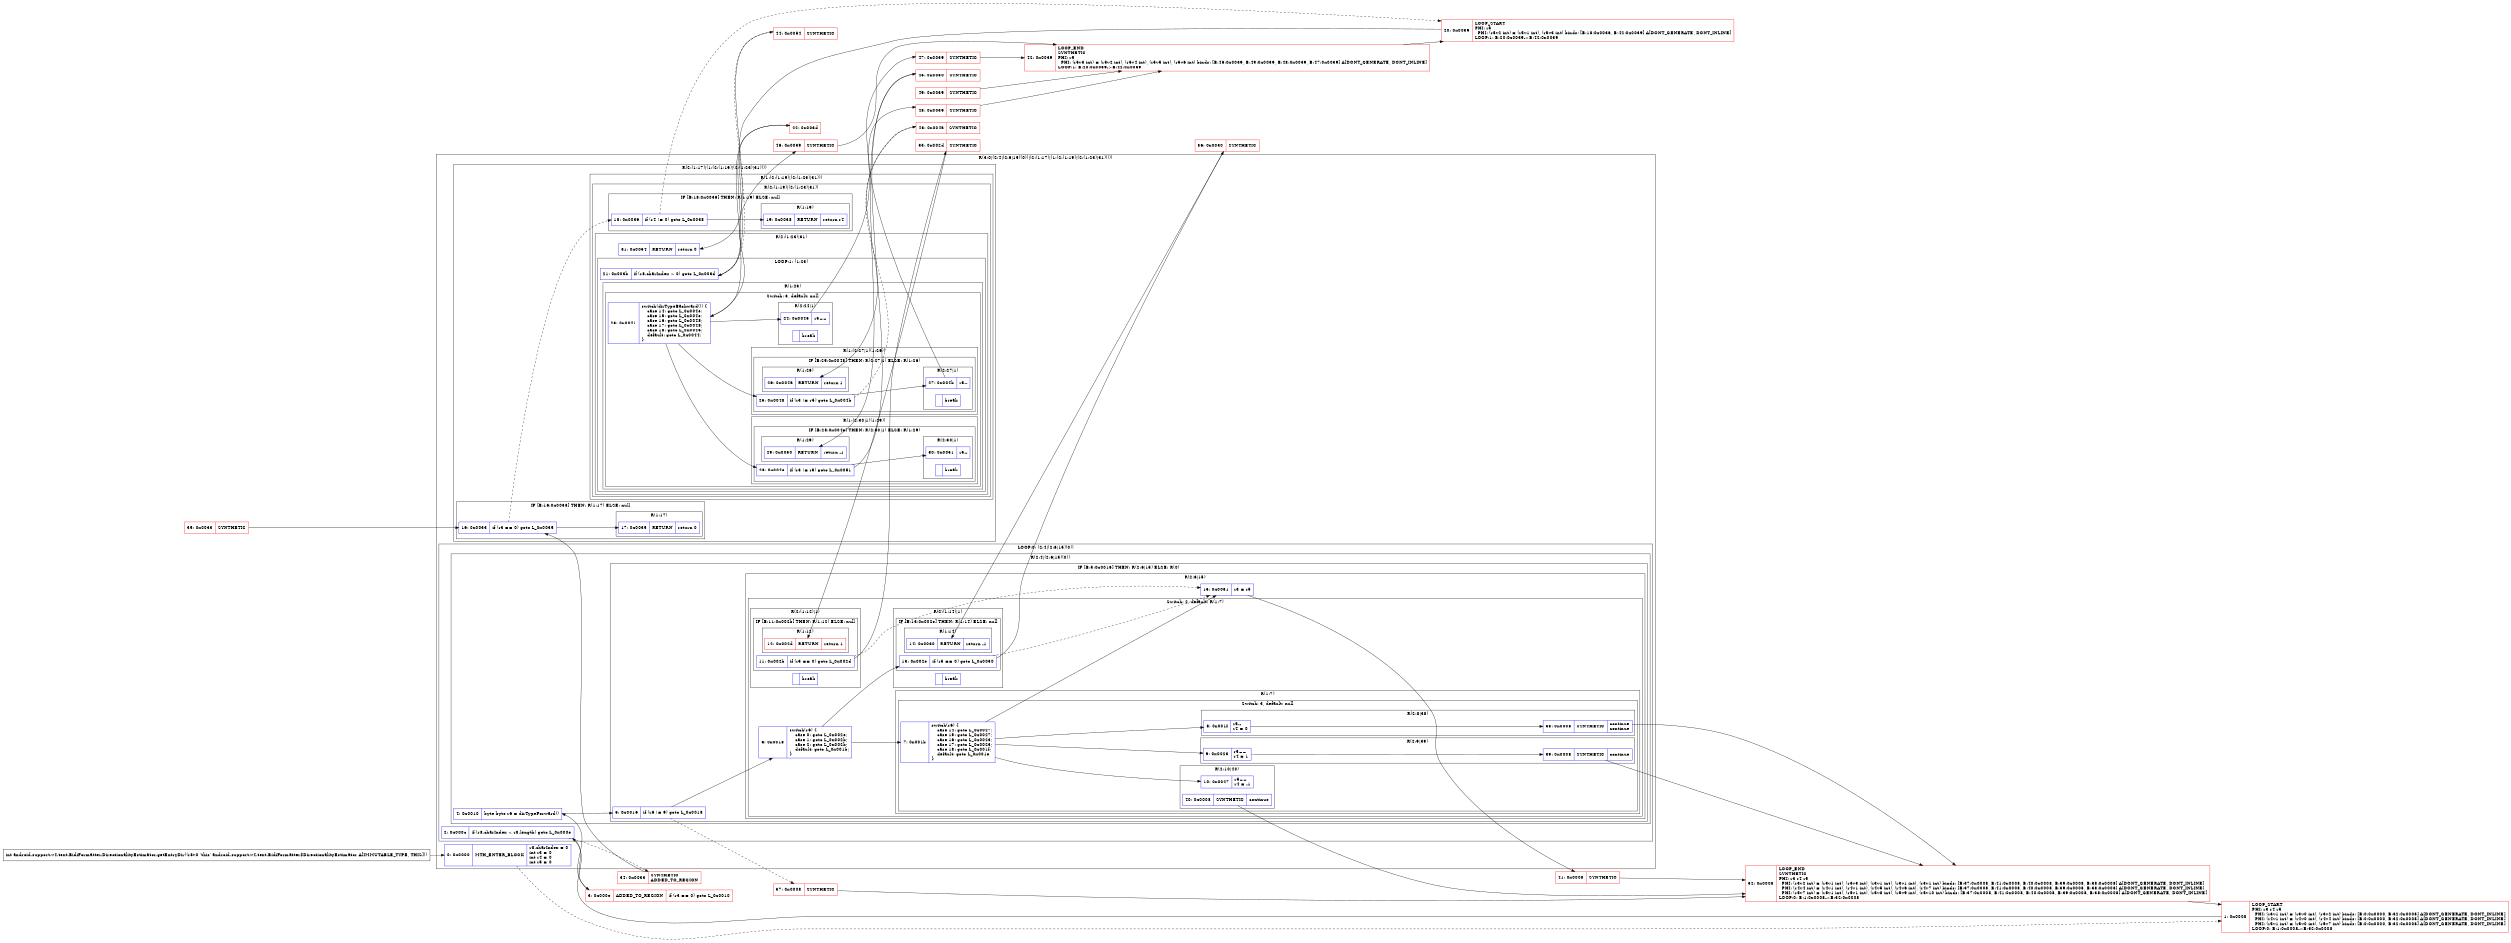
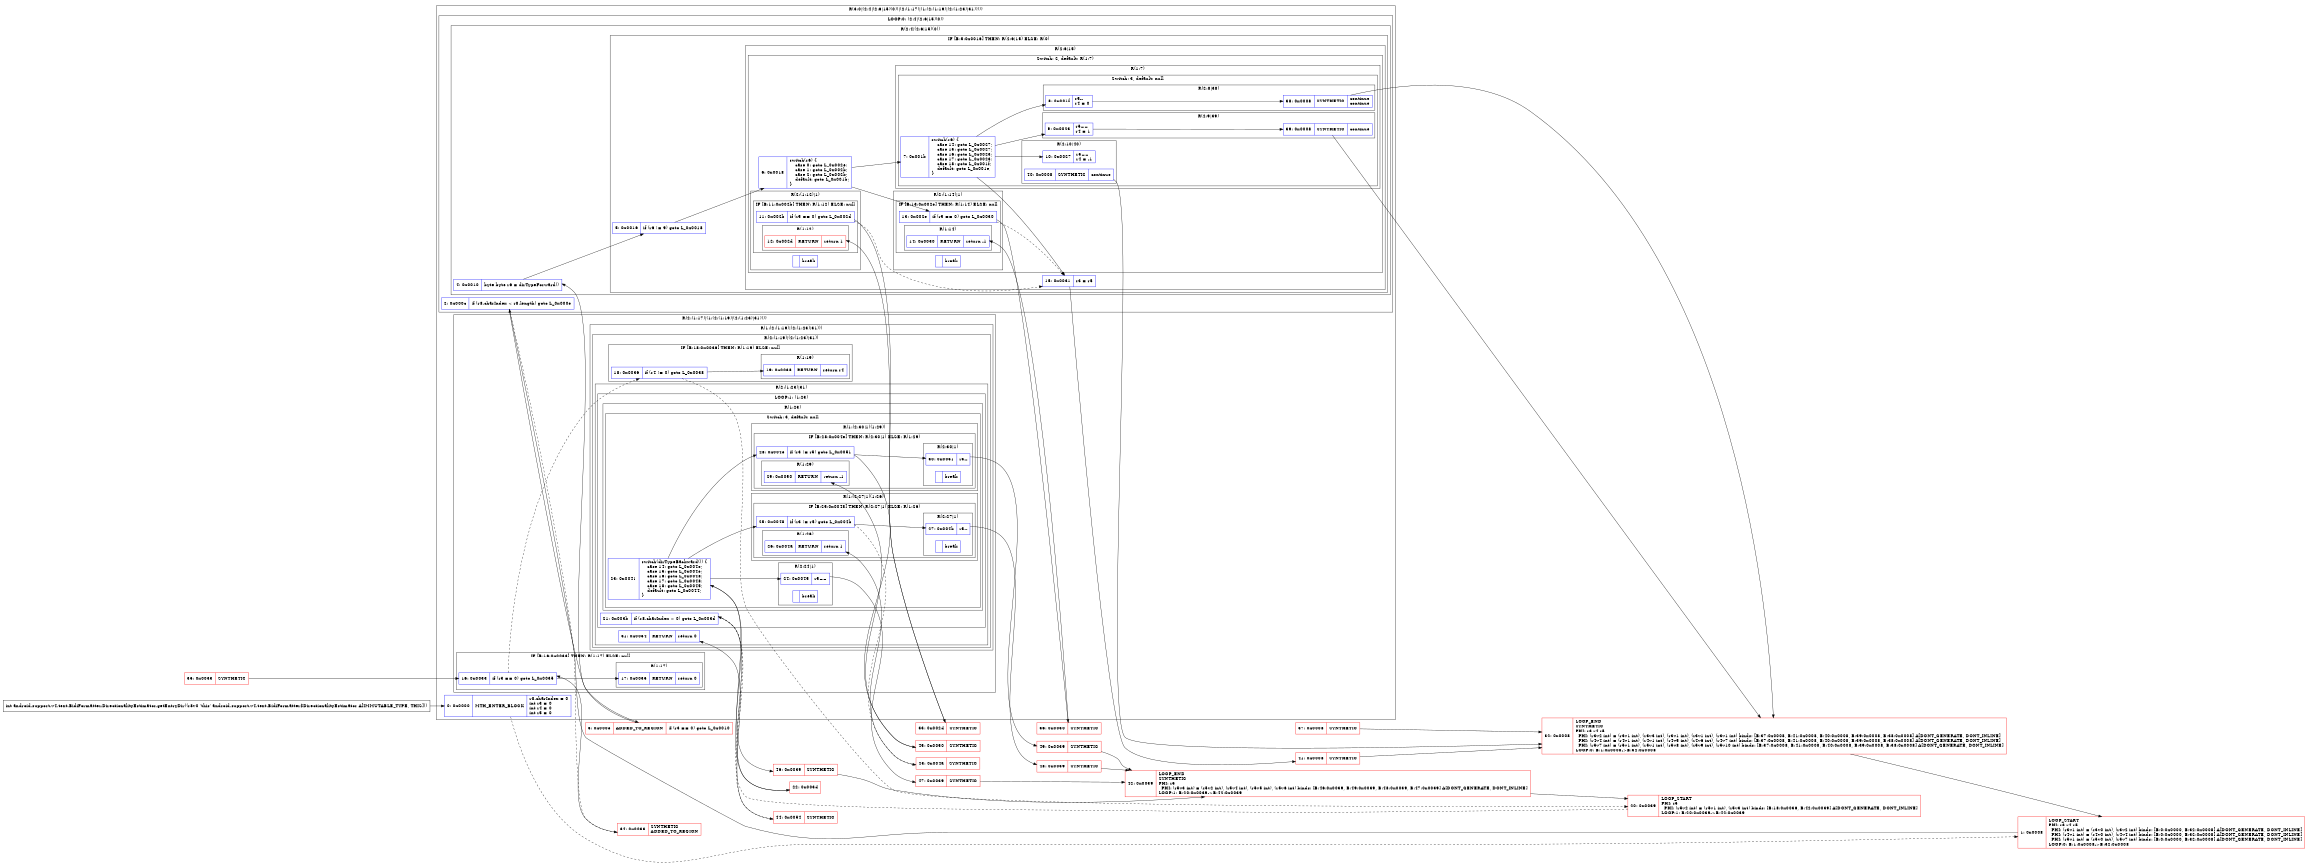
(998, 32) -> (1092, 810)
none -> (1013, 600)
(731, 850) -> none
